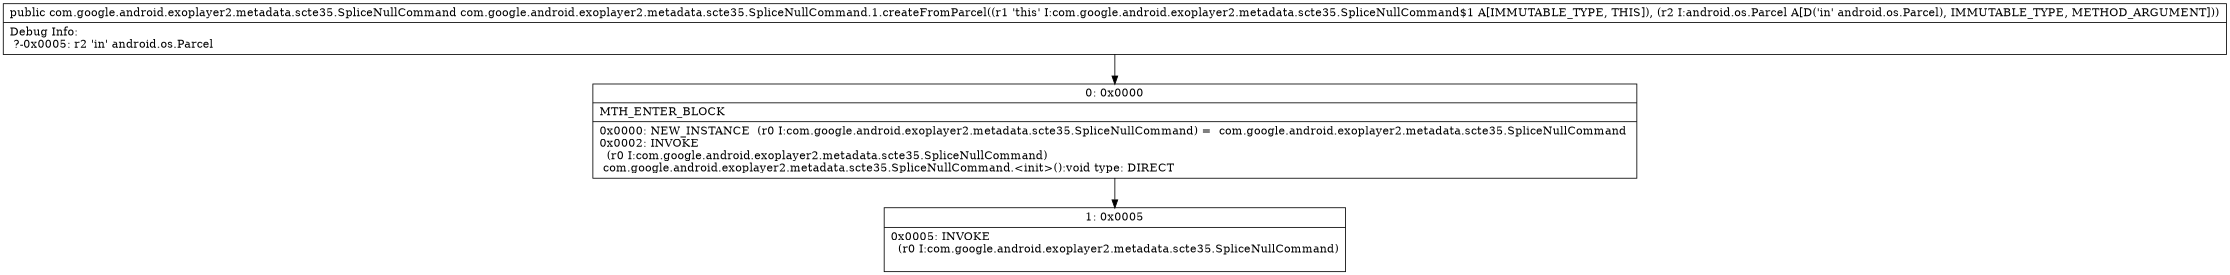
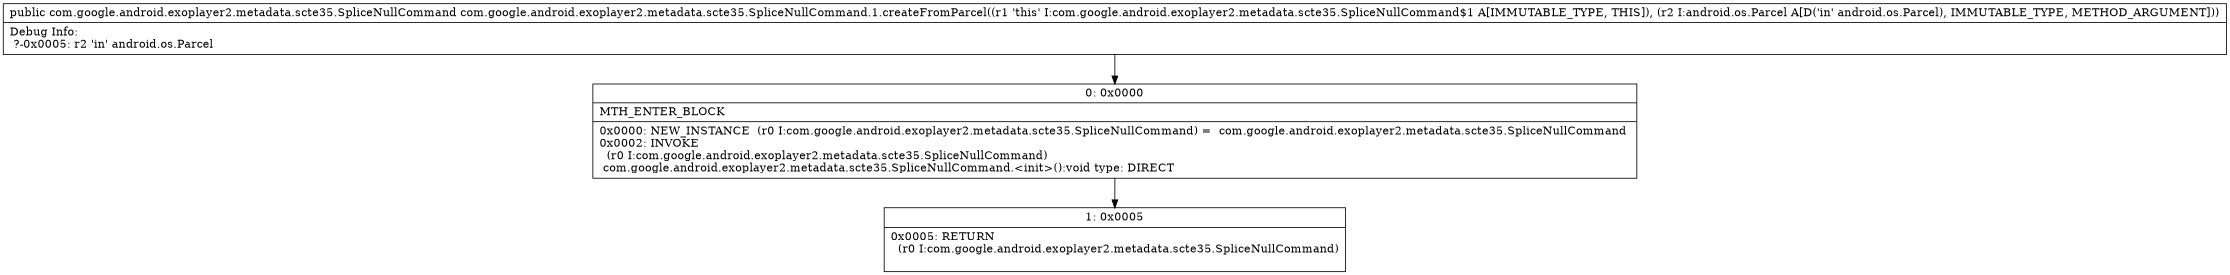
(944, 237) -> (946, 237)
